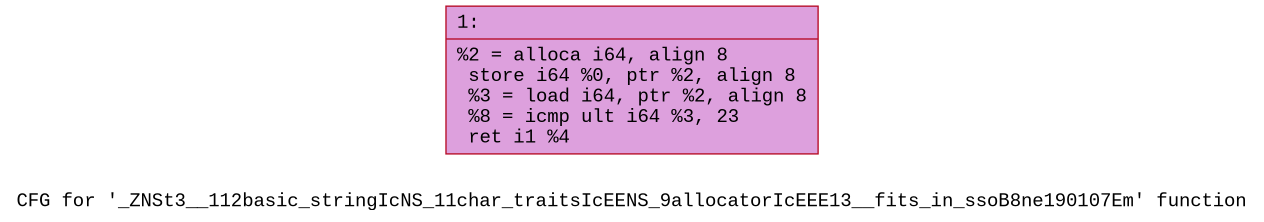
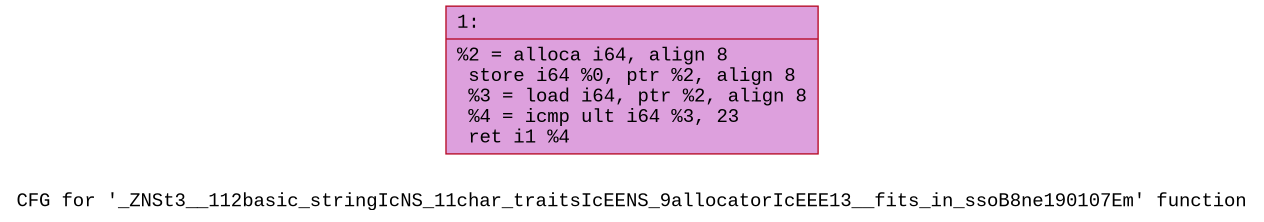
(599, 116) -> (599, 116)
